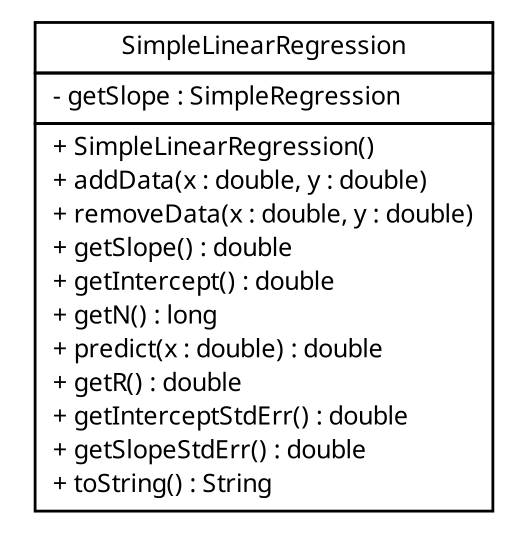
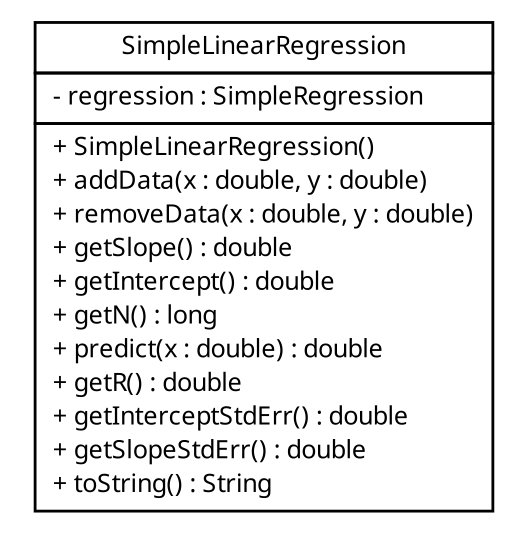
(227, 97) -> (239, 97)
